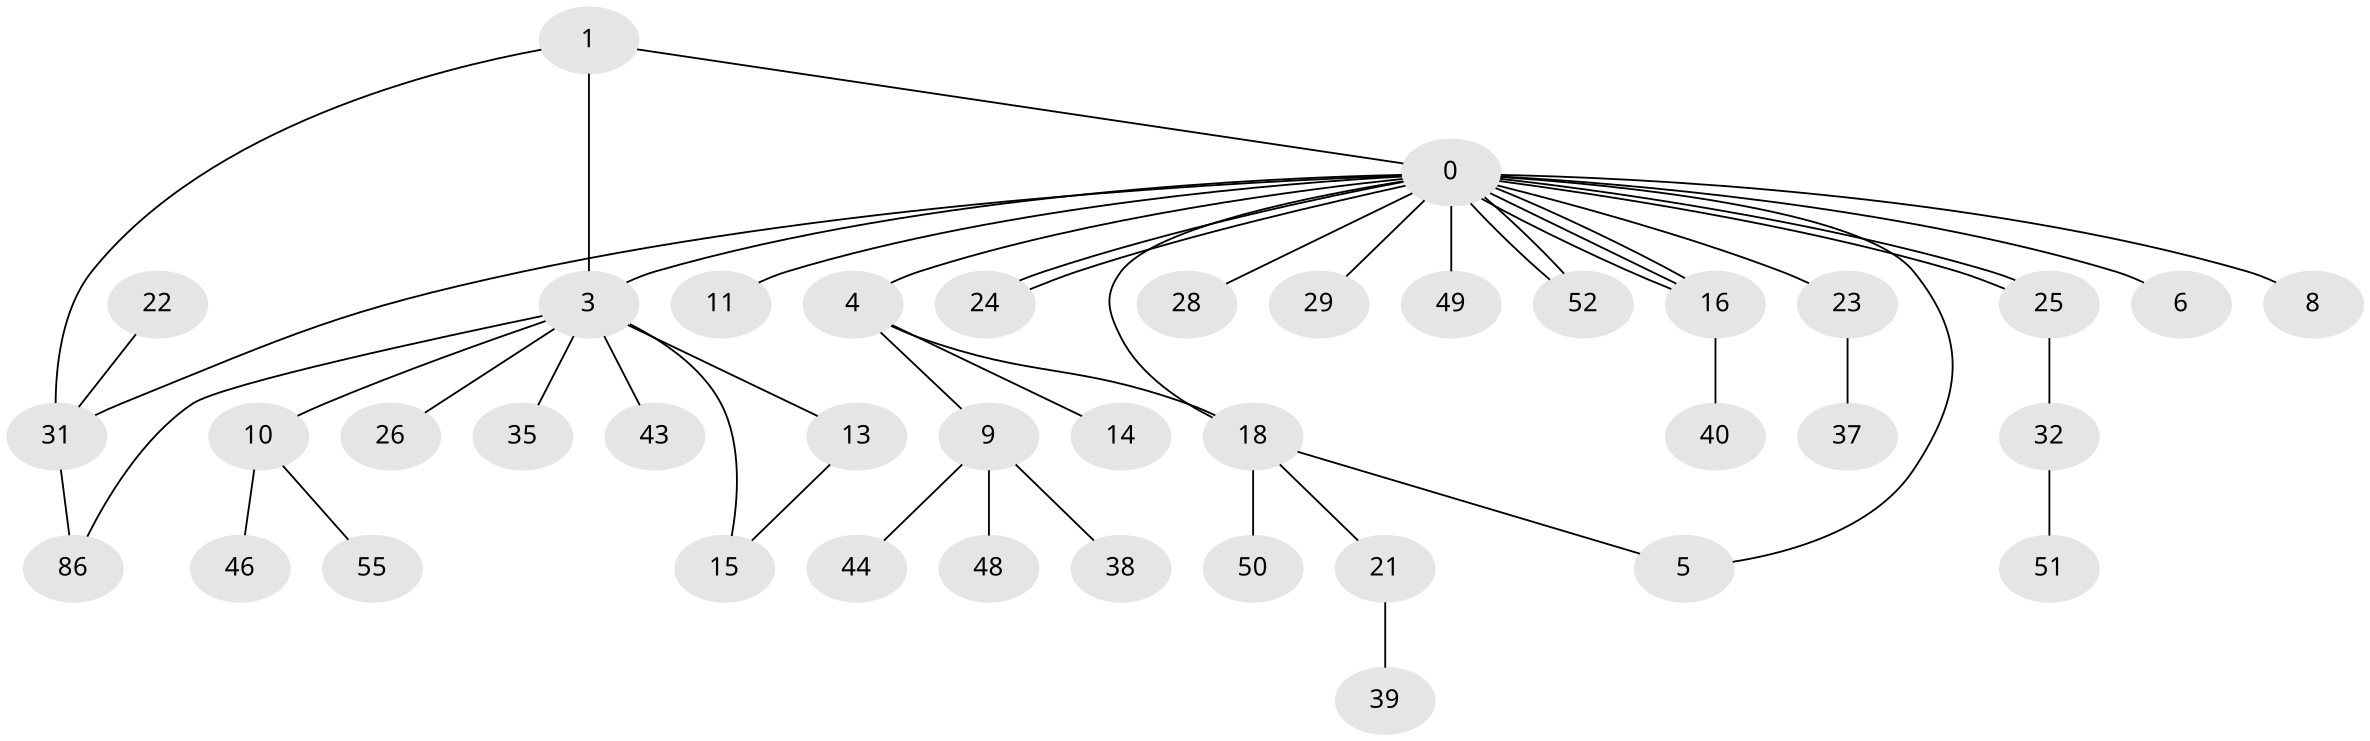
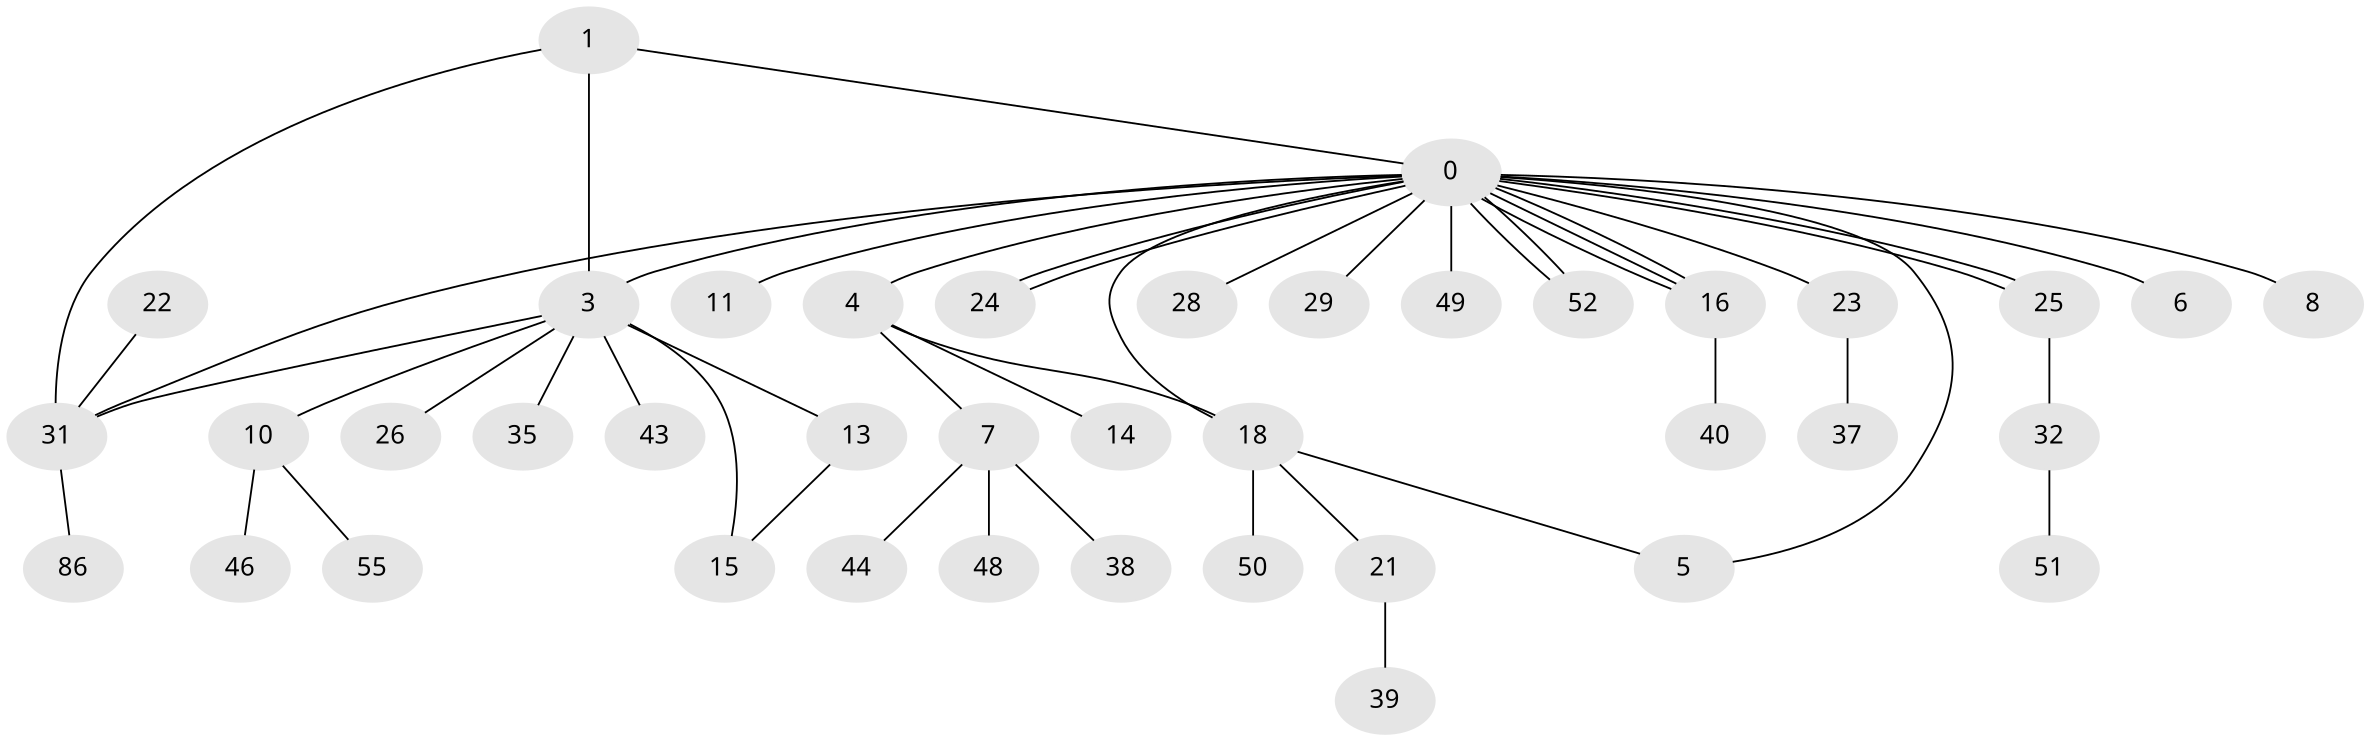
(283, 375) -> (318, 362)
(989, 437) -> (989, 437)
